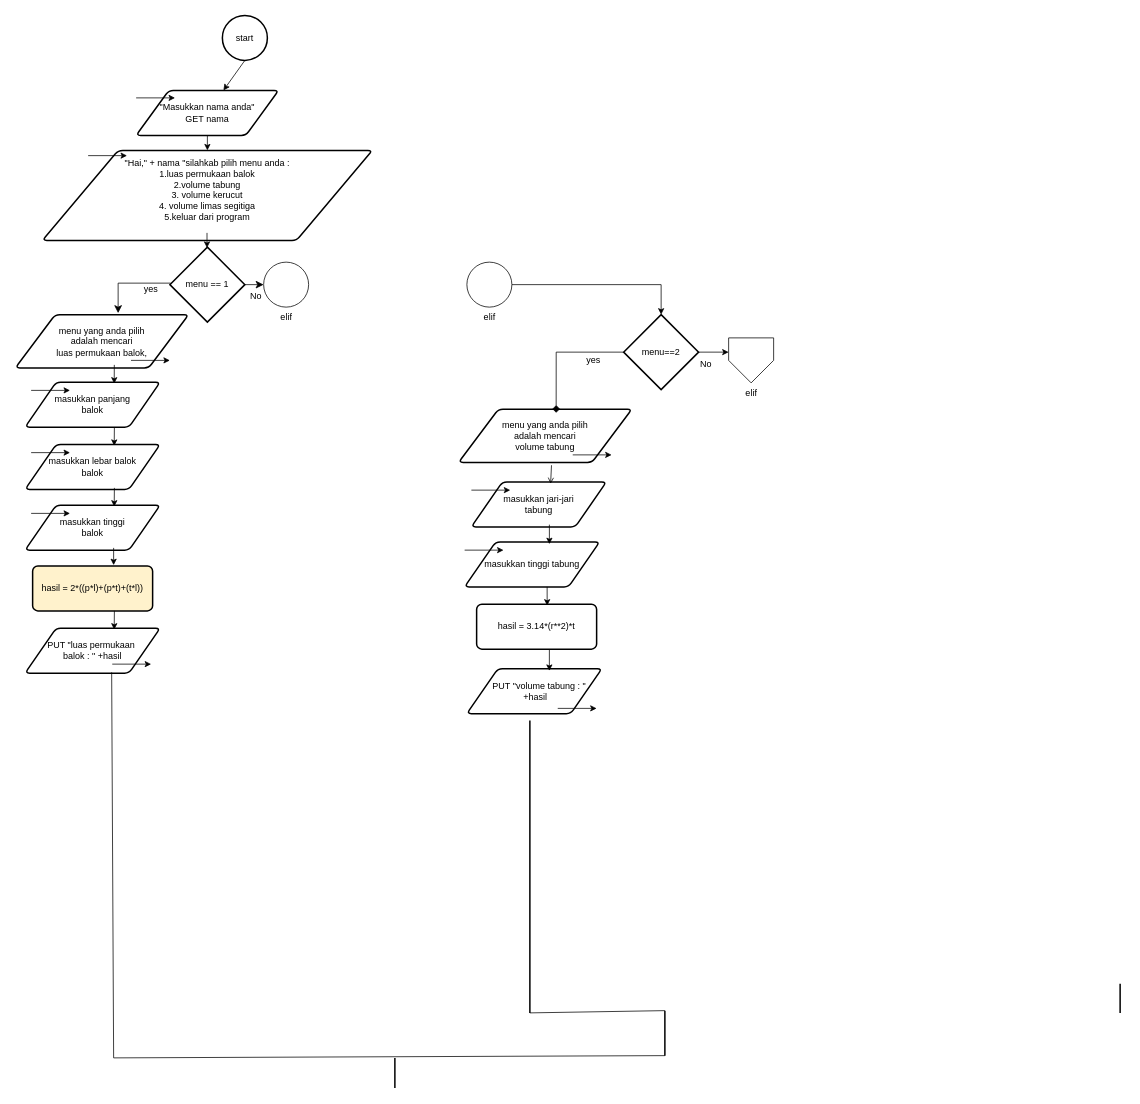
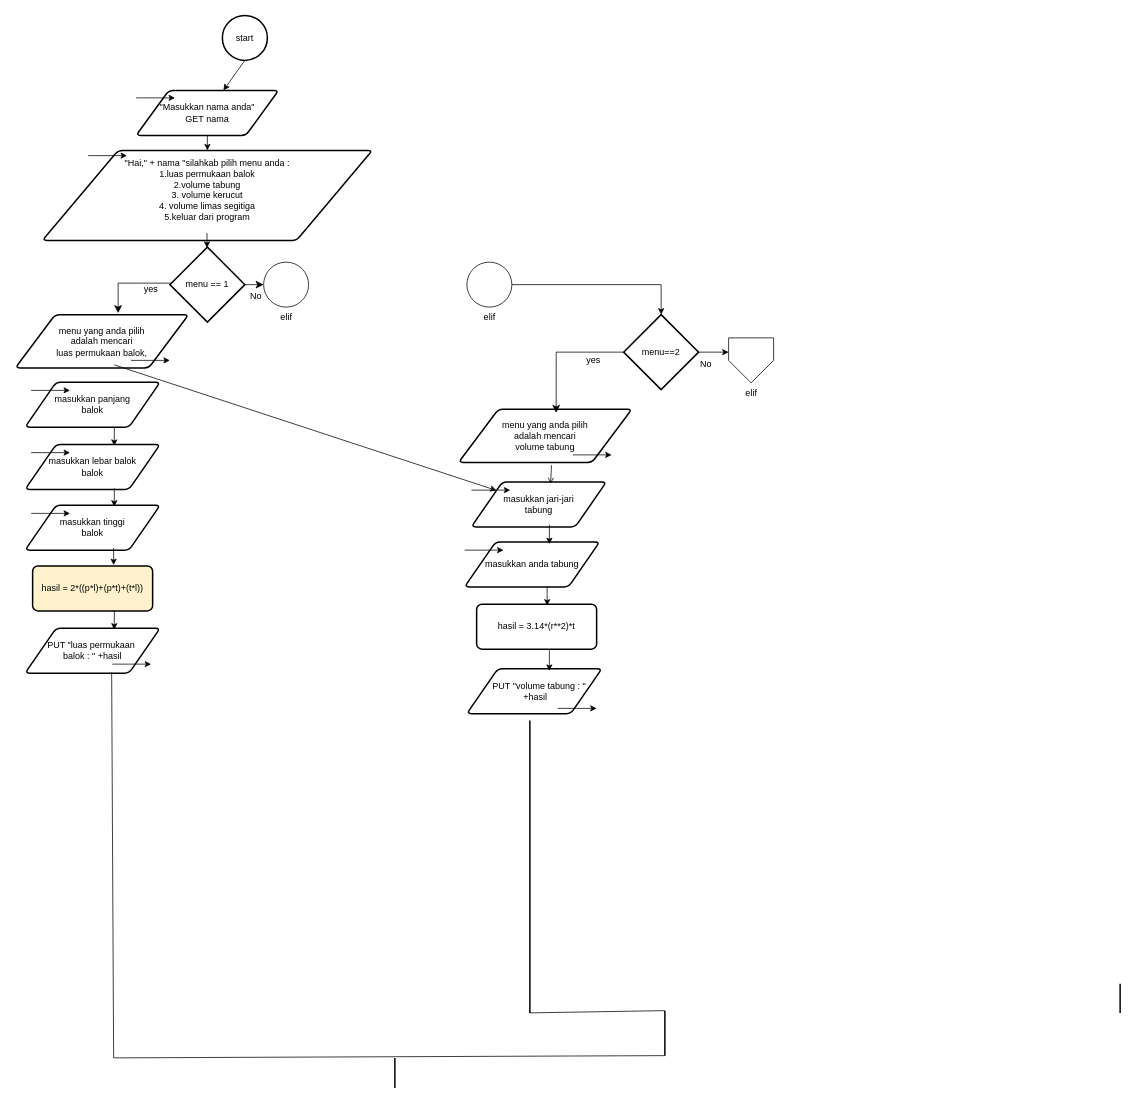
(114, 371) -> (302, 426)
(556, 404) -> (556, 405)
(532, 564) -> (532, 564)
